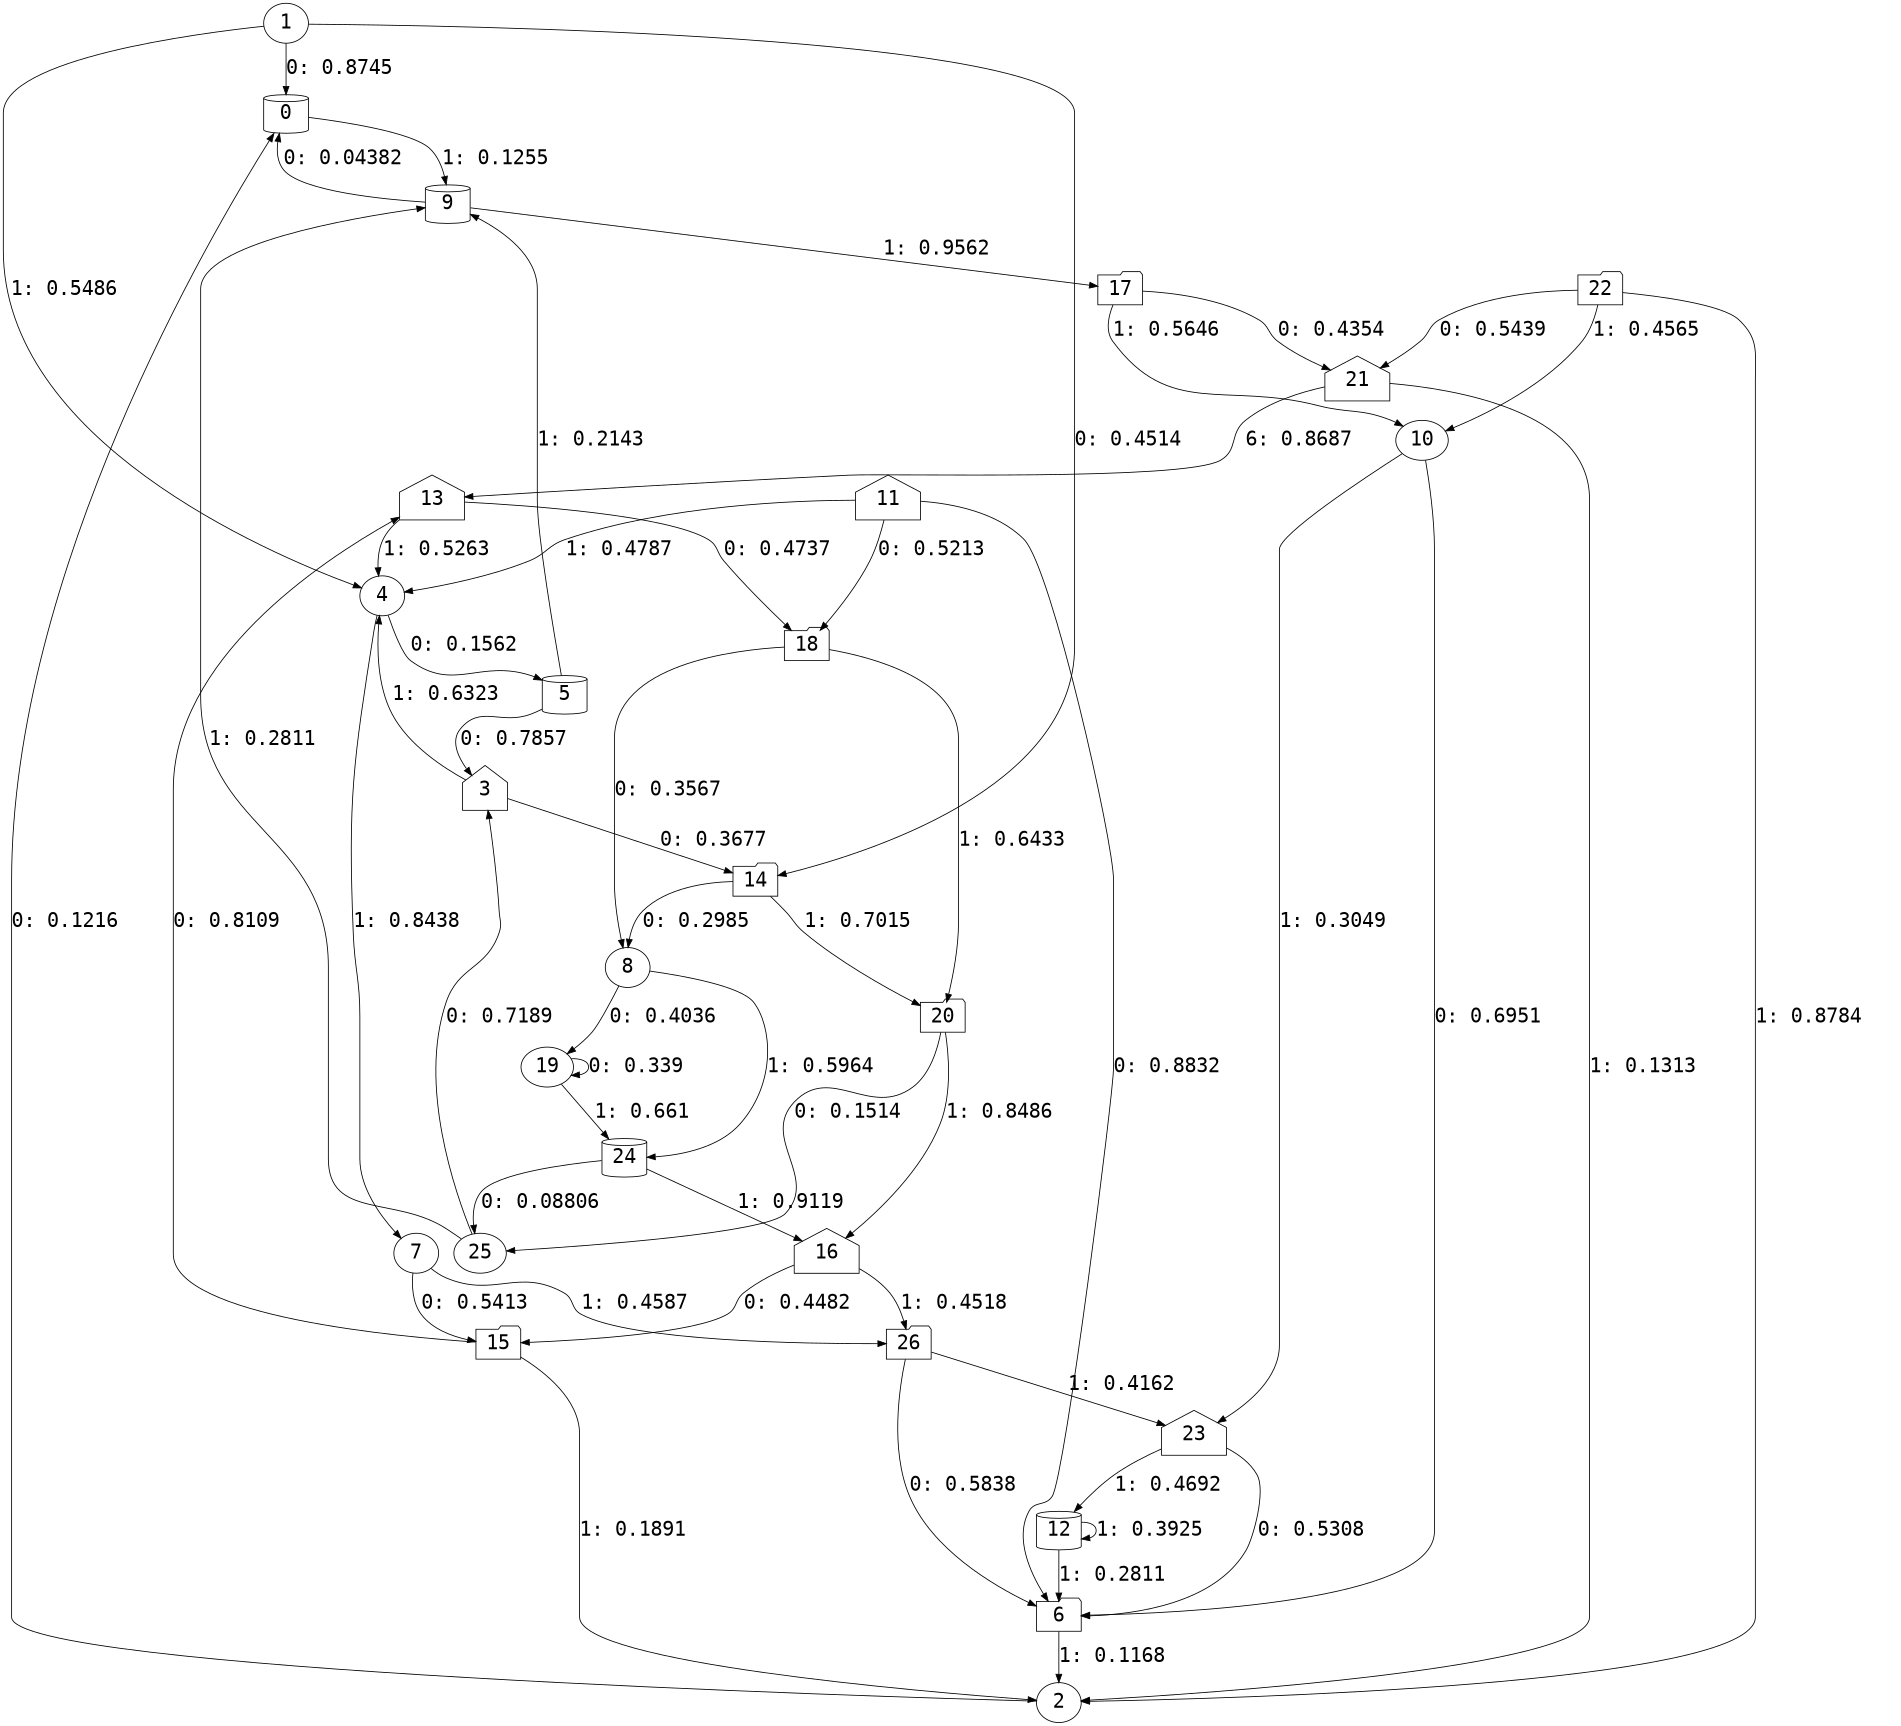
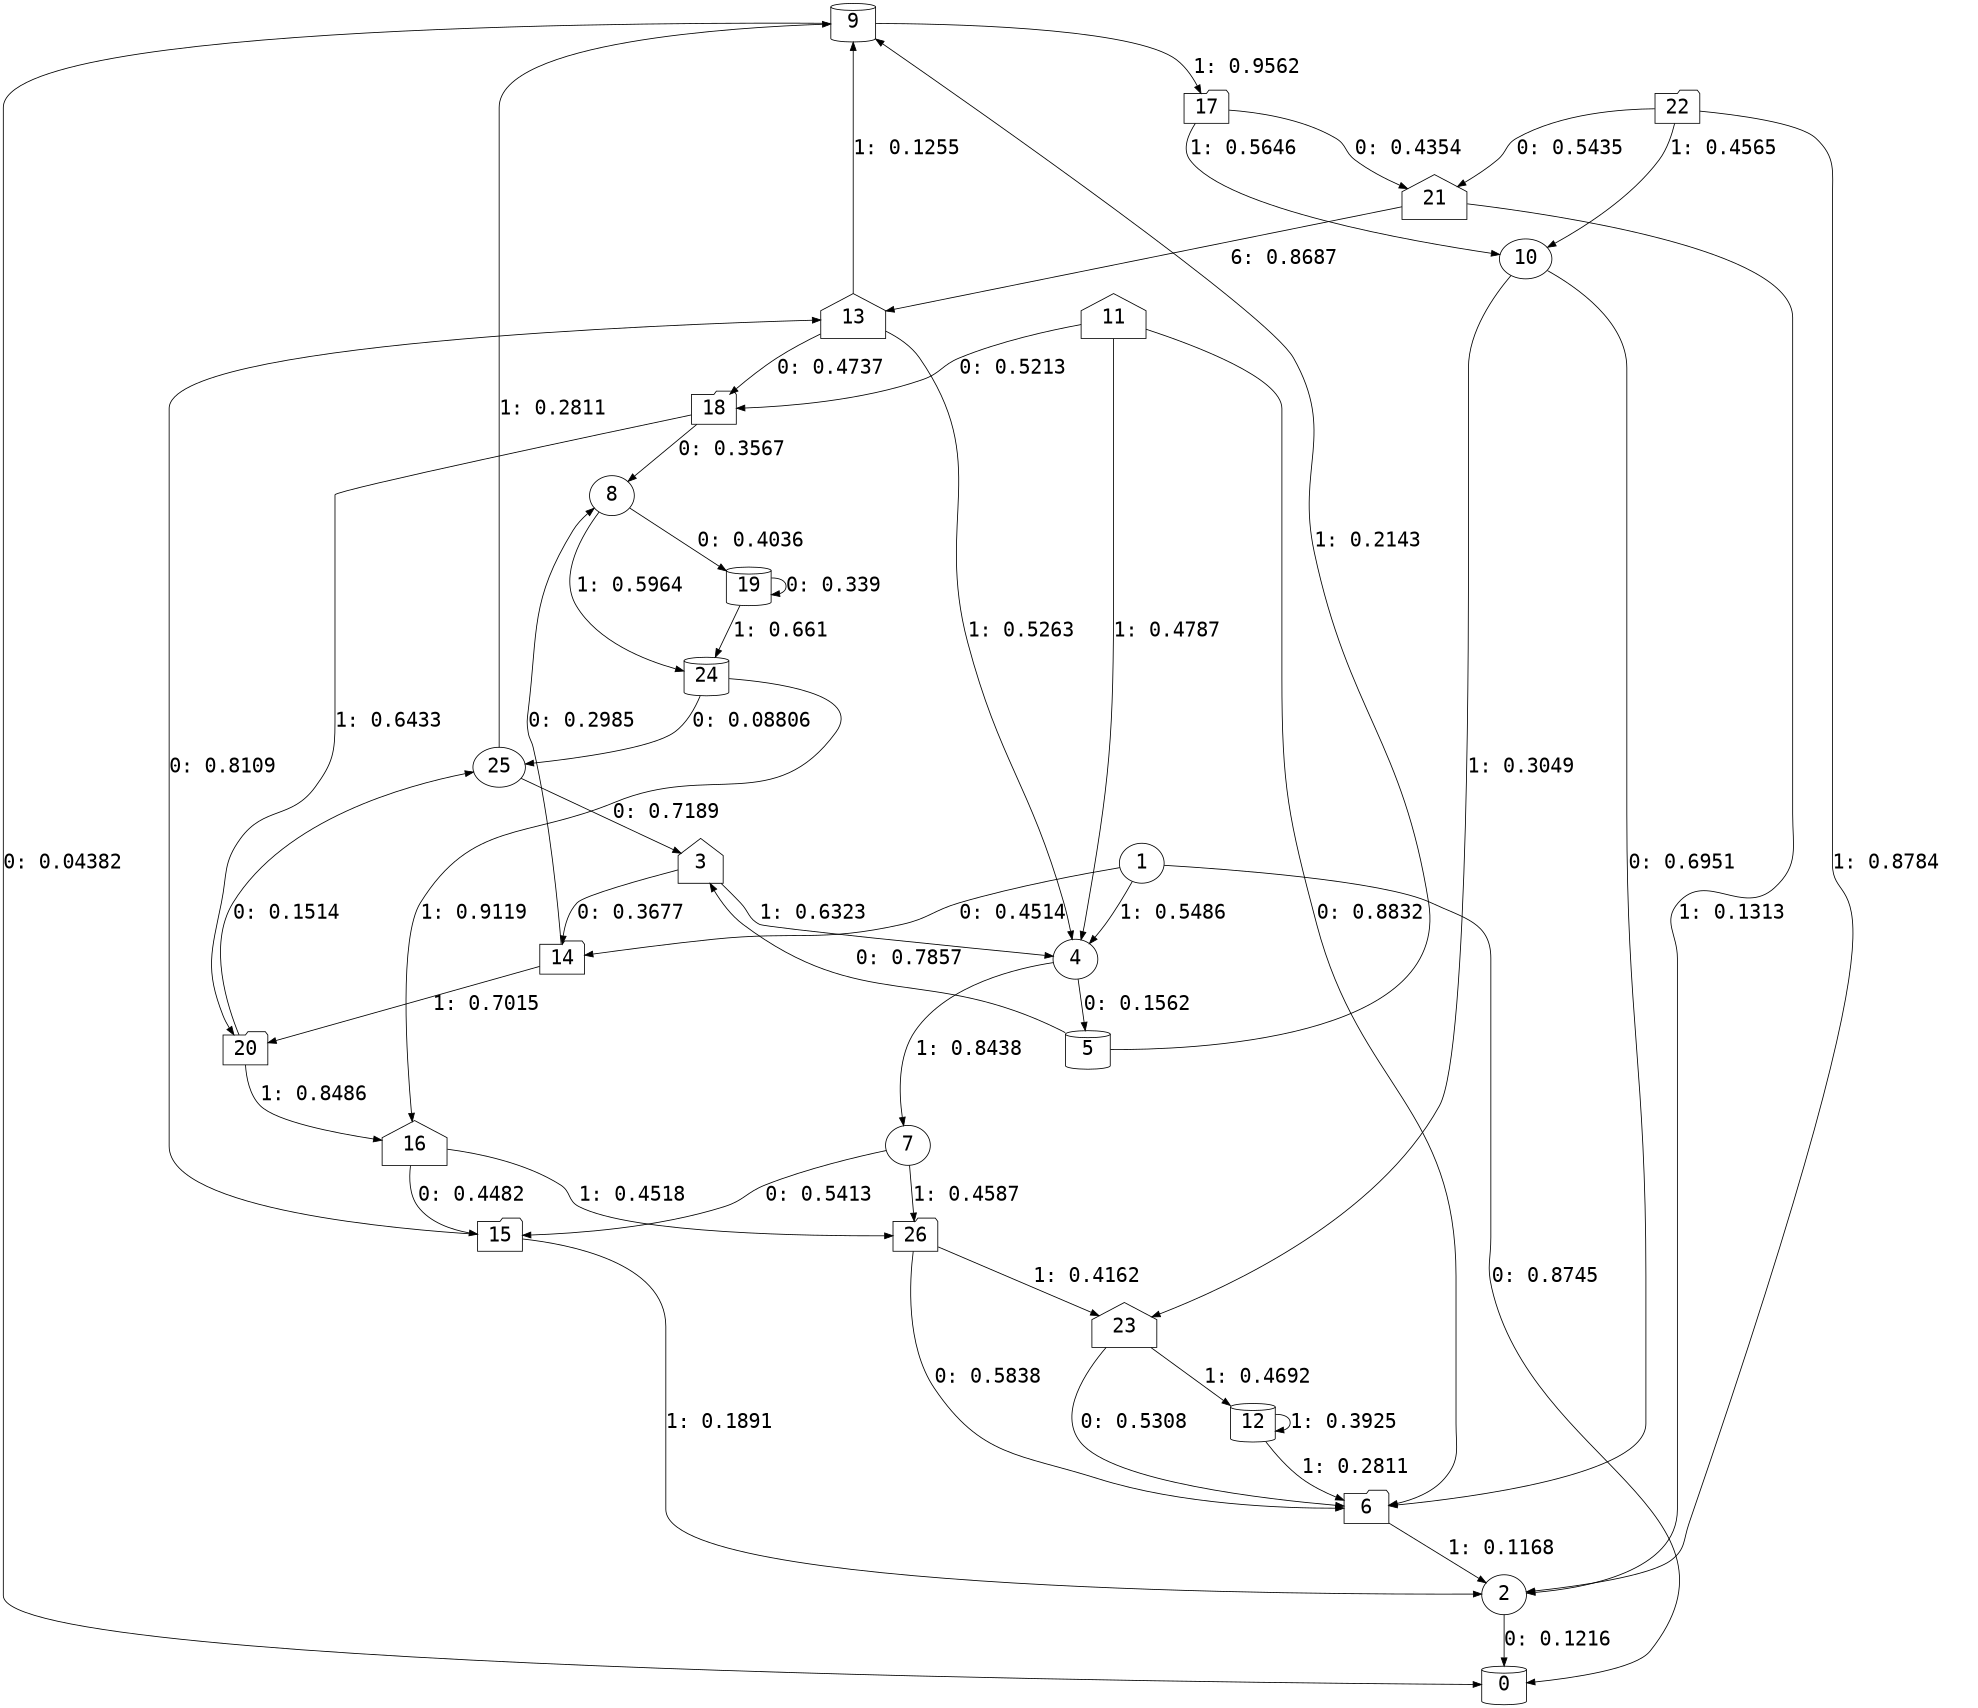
(386, 131) -> (853, 172)
(1511, 331) -> (1588, 149)
(547, 1067) -> (749, 586)
